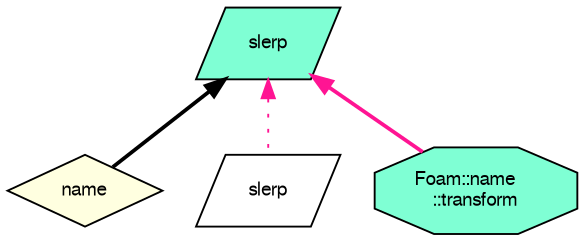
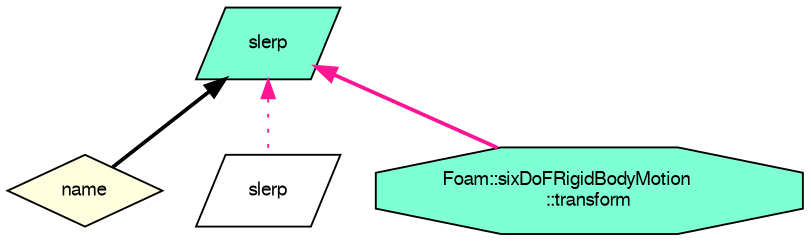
(476, 191) -> (589, 191)
